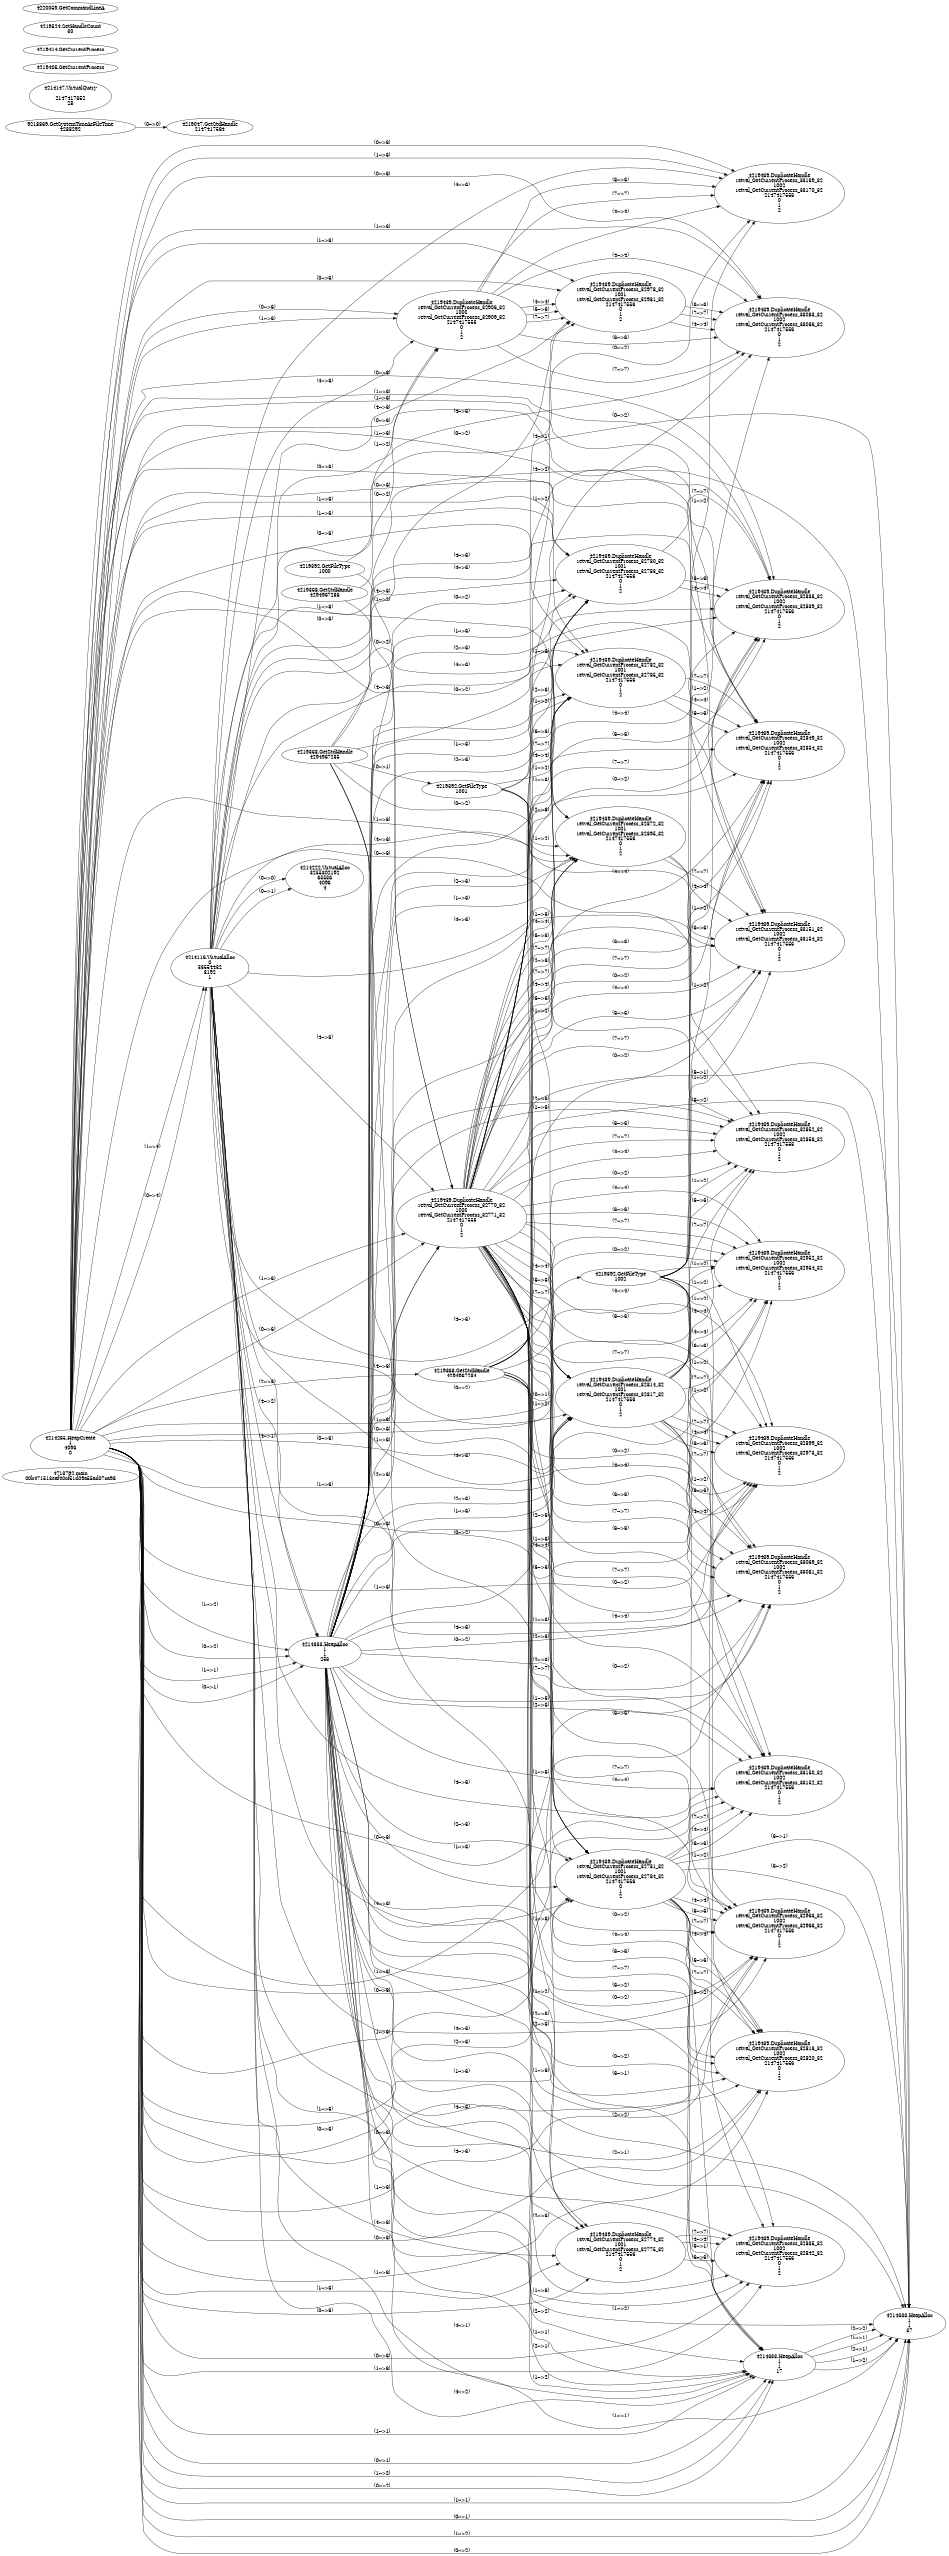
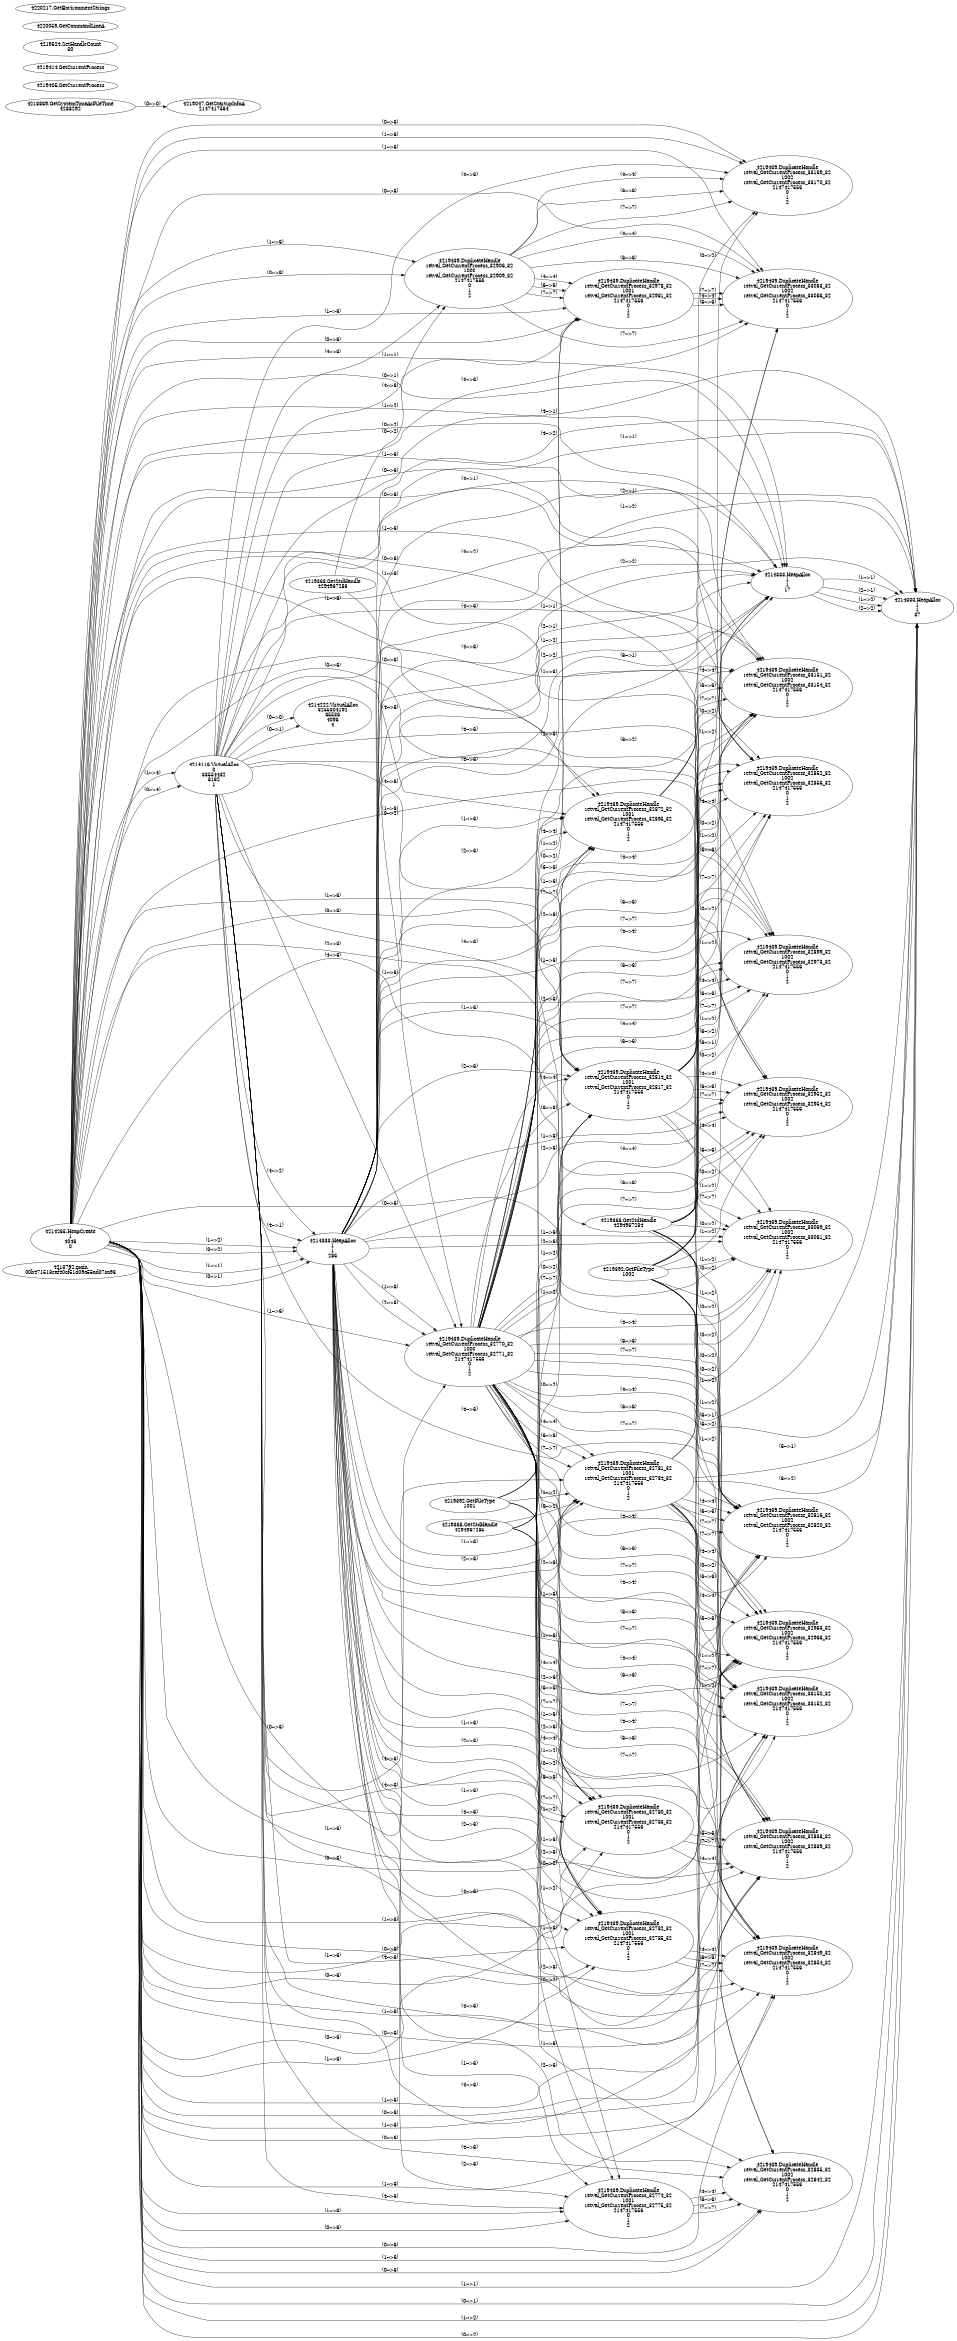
none -> (70, 9)
(70, 96) -> none
(70, 127) -> (70, 107)
(210, 127) -> (214, 107)
(325, 569) -> none
(388, 774) -> none
(325, 878) -> (333, 715)
(210, 968) -> (214, 775)
(545, 1400) -> none
(70, 1446) -> (70, 1240)
(70, 1477) -> (70, 1270)
(325, 1652) -> (333, 1249)
